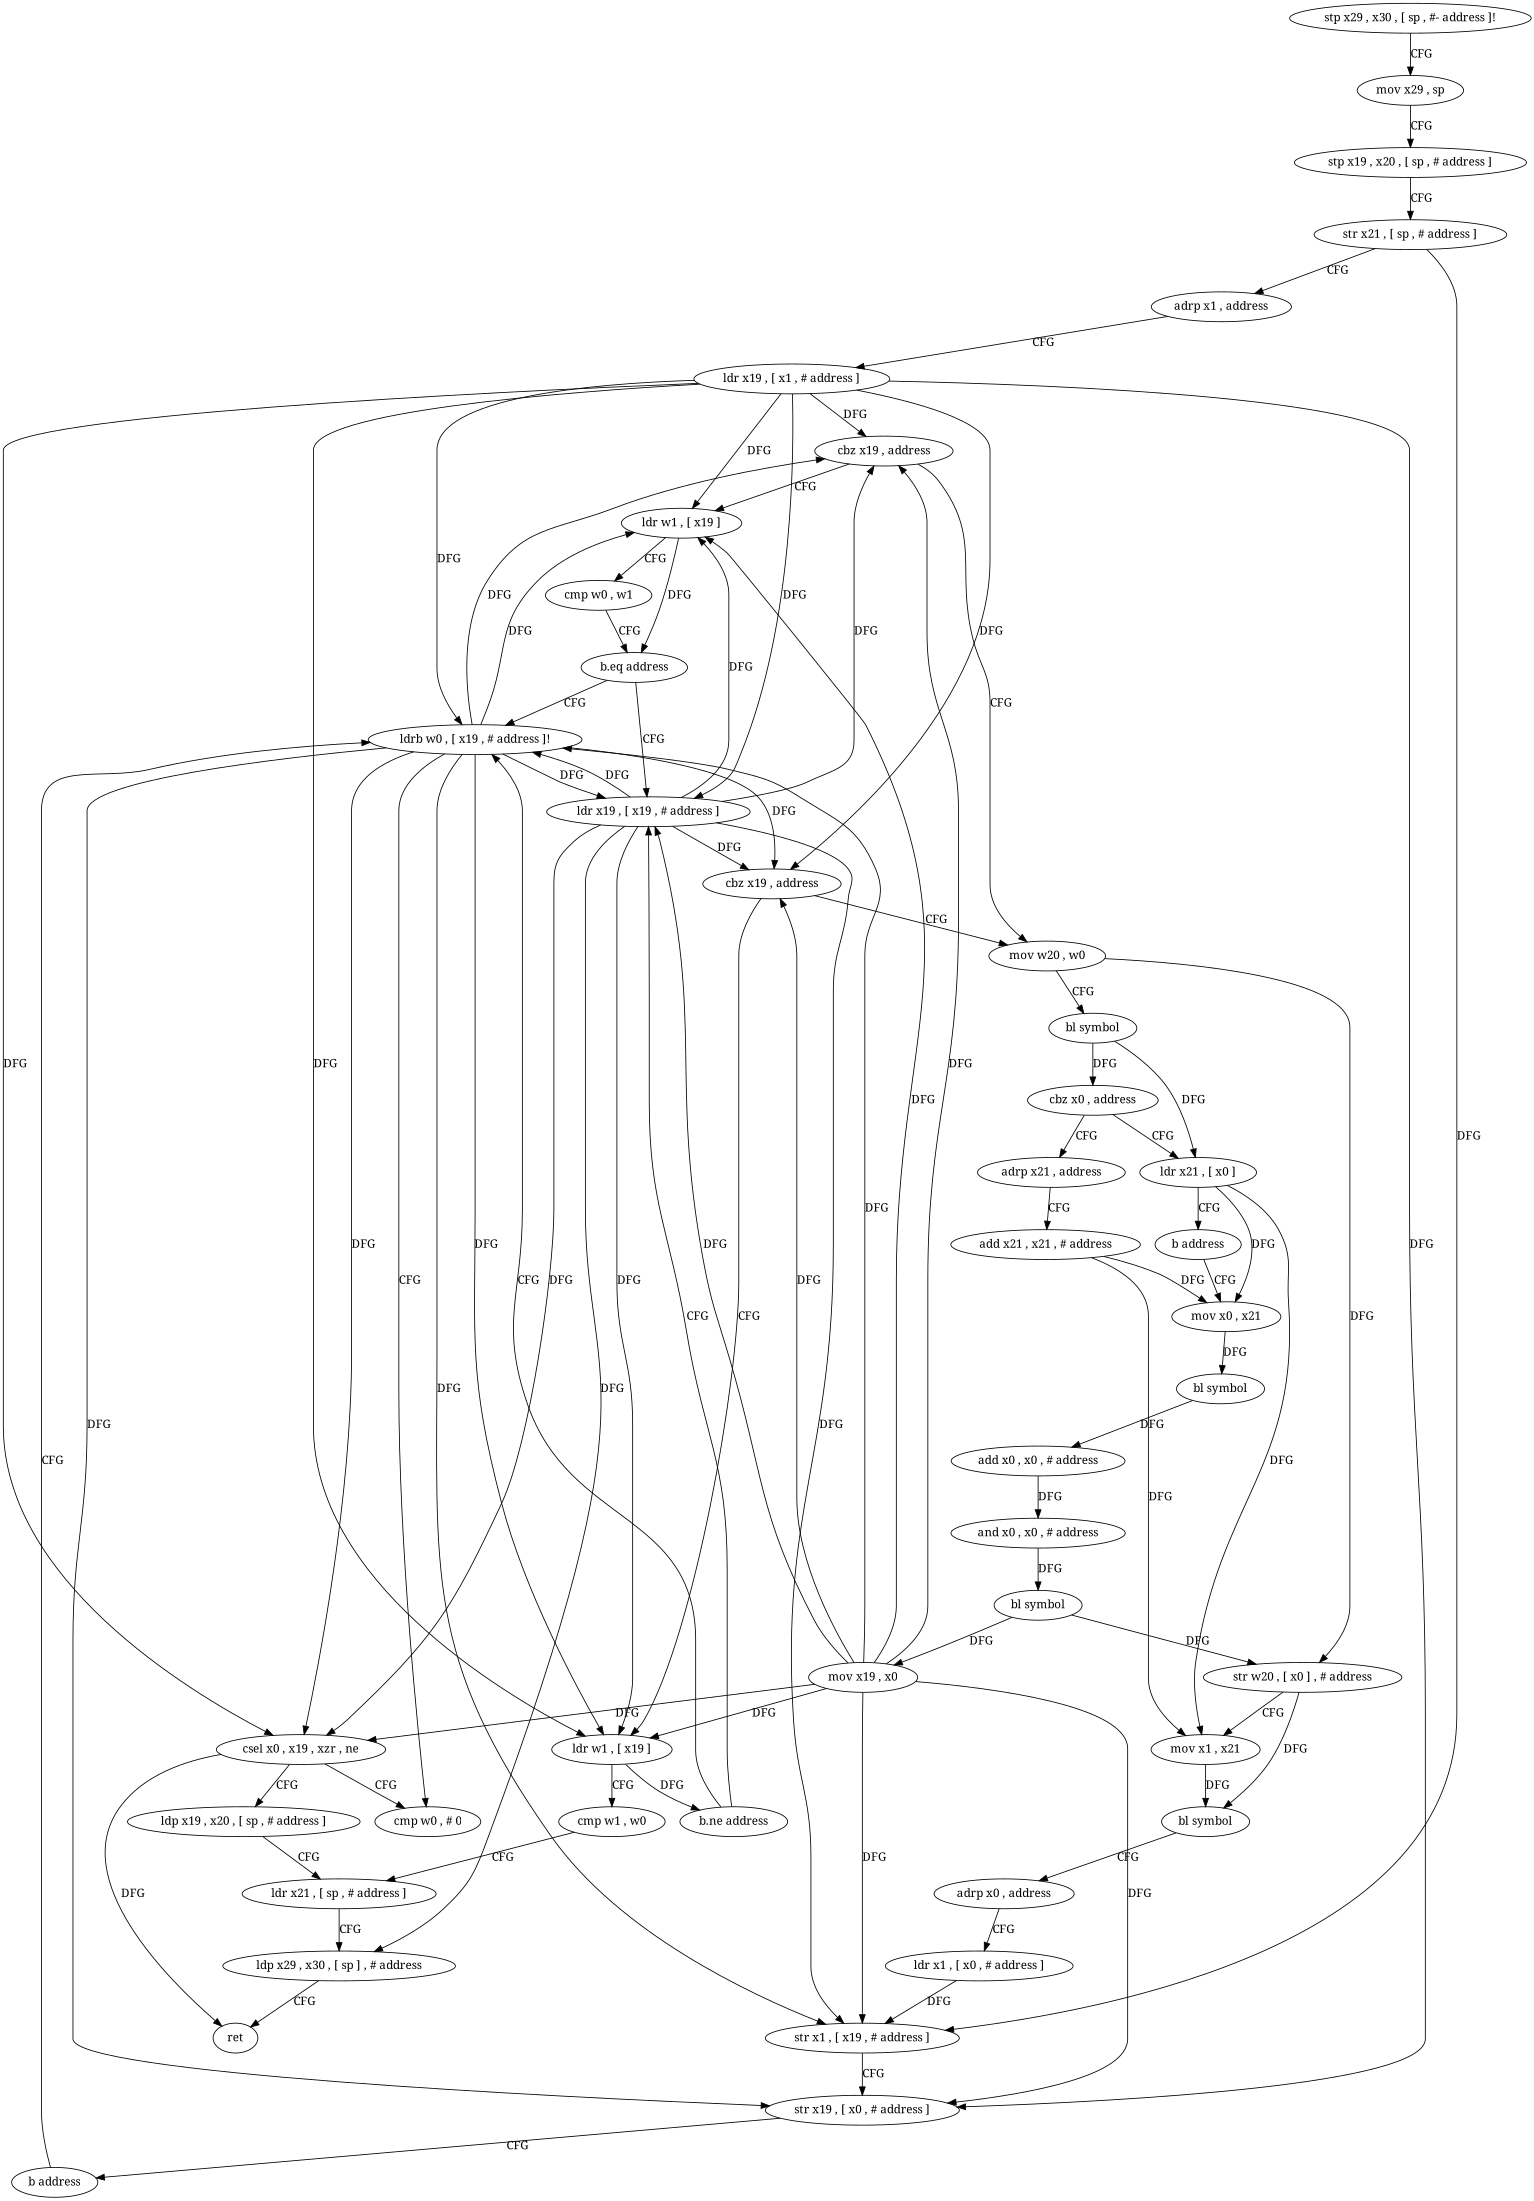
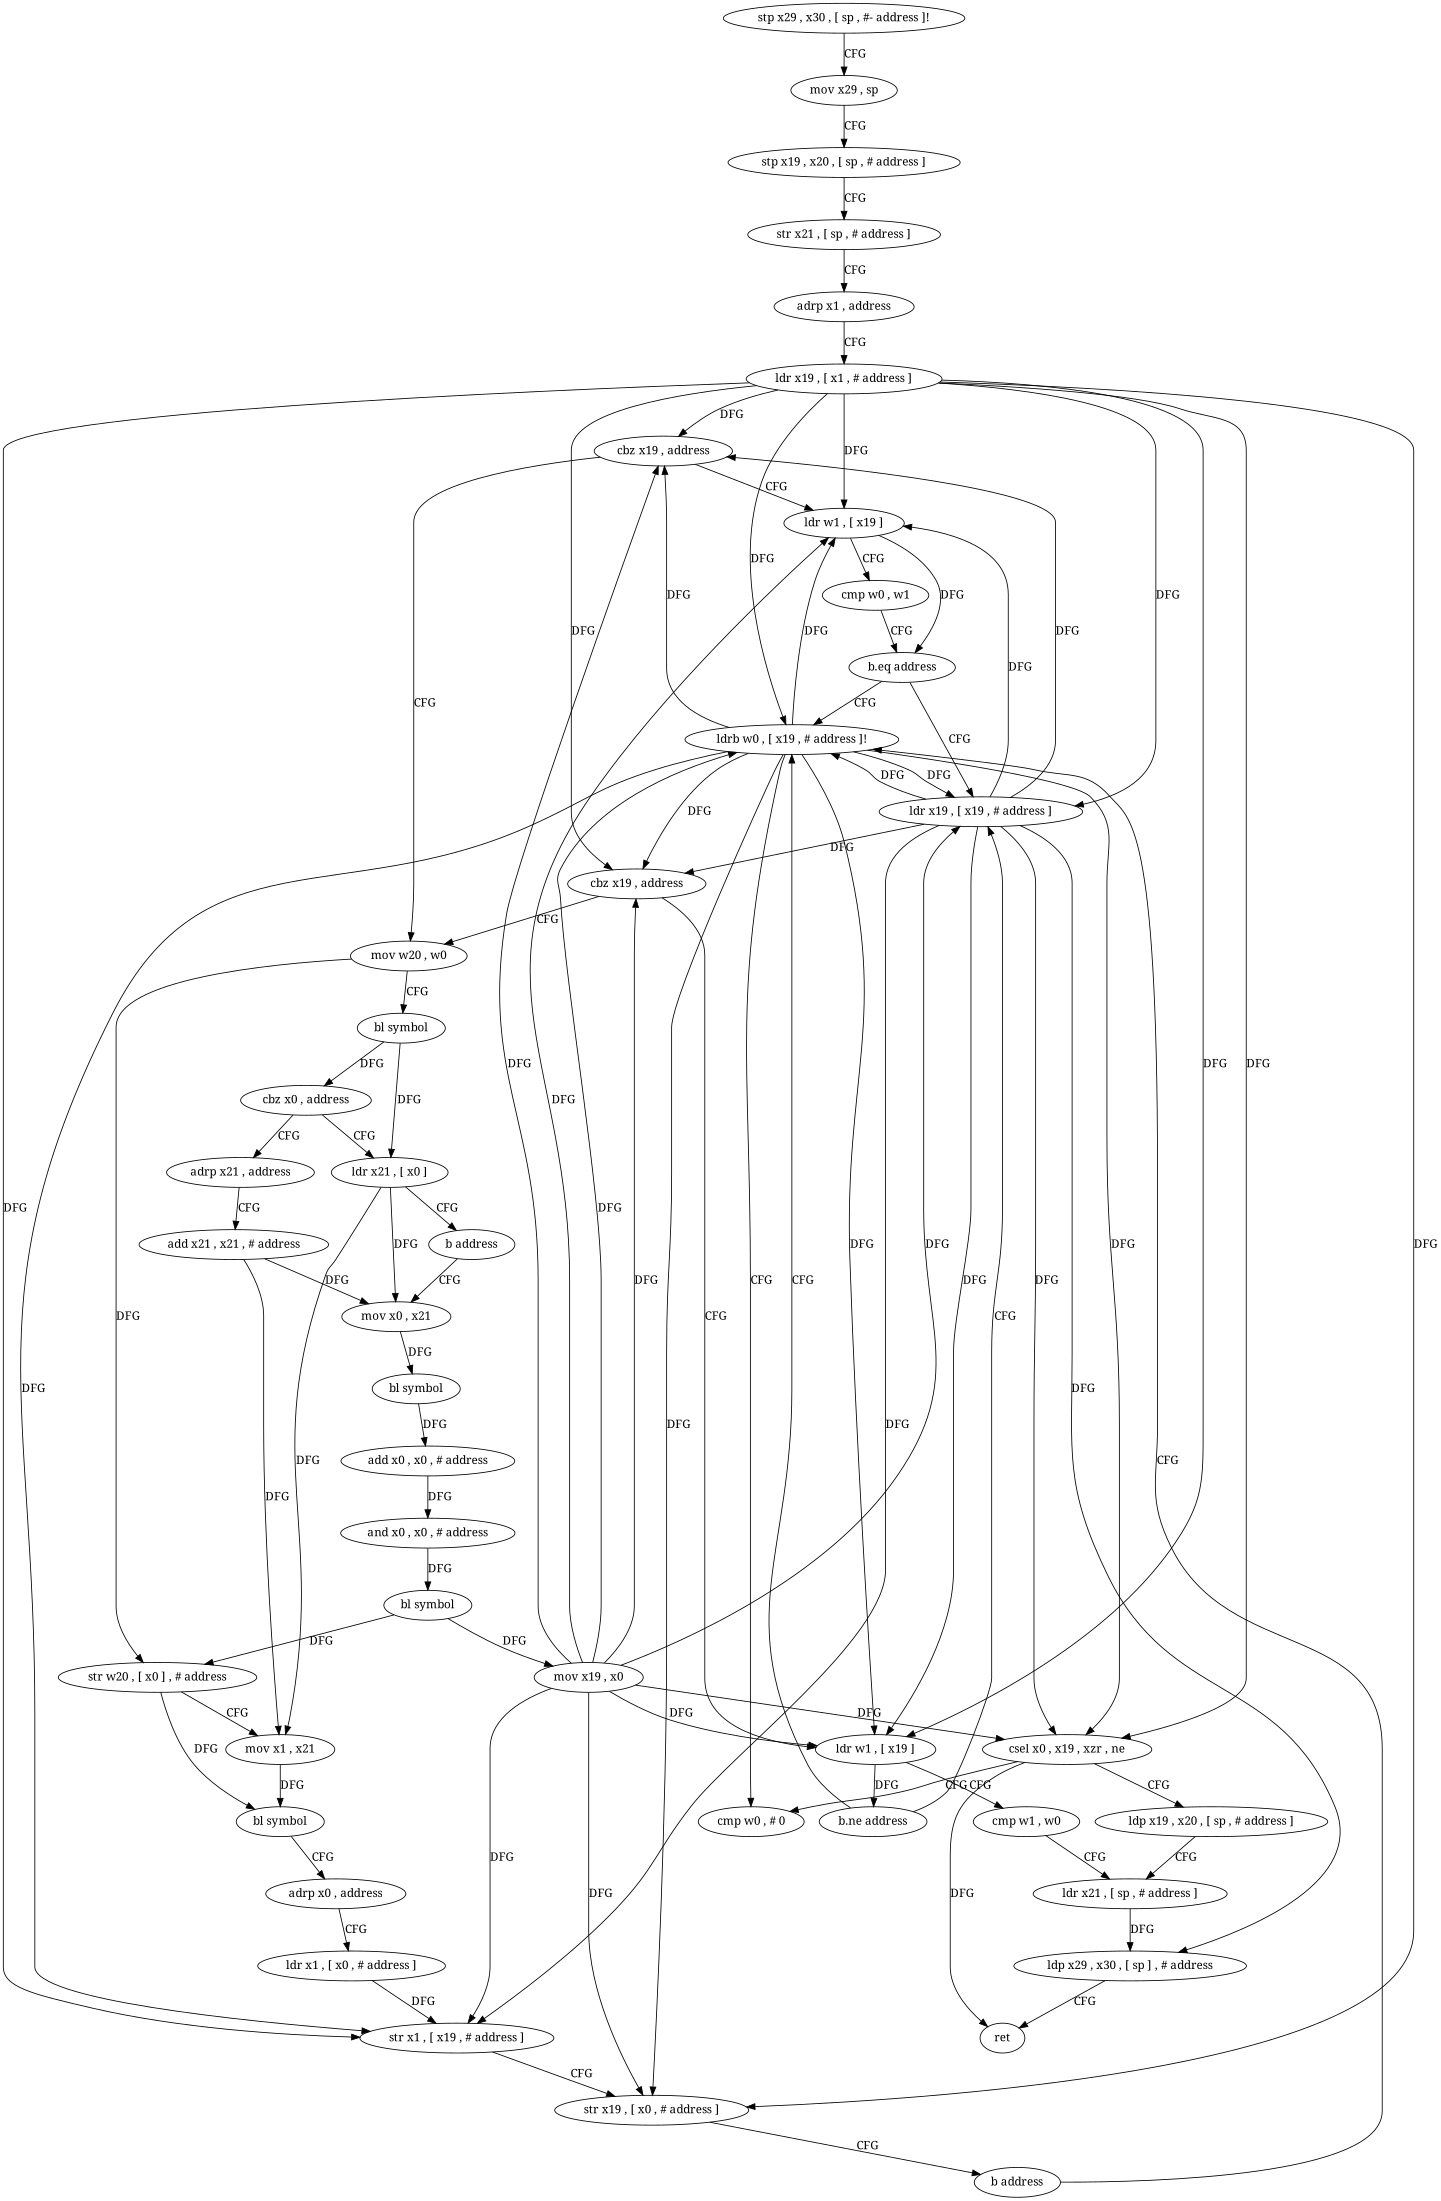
(1457, 1299) -> (3, 1015)
(350, 1930) -> (1142, 1930)
